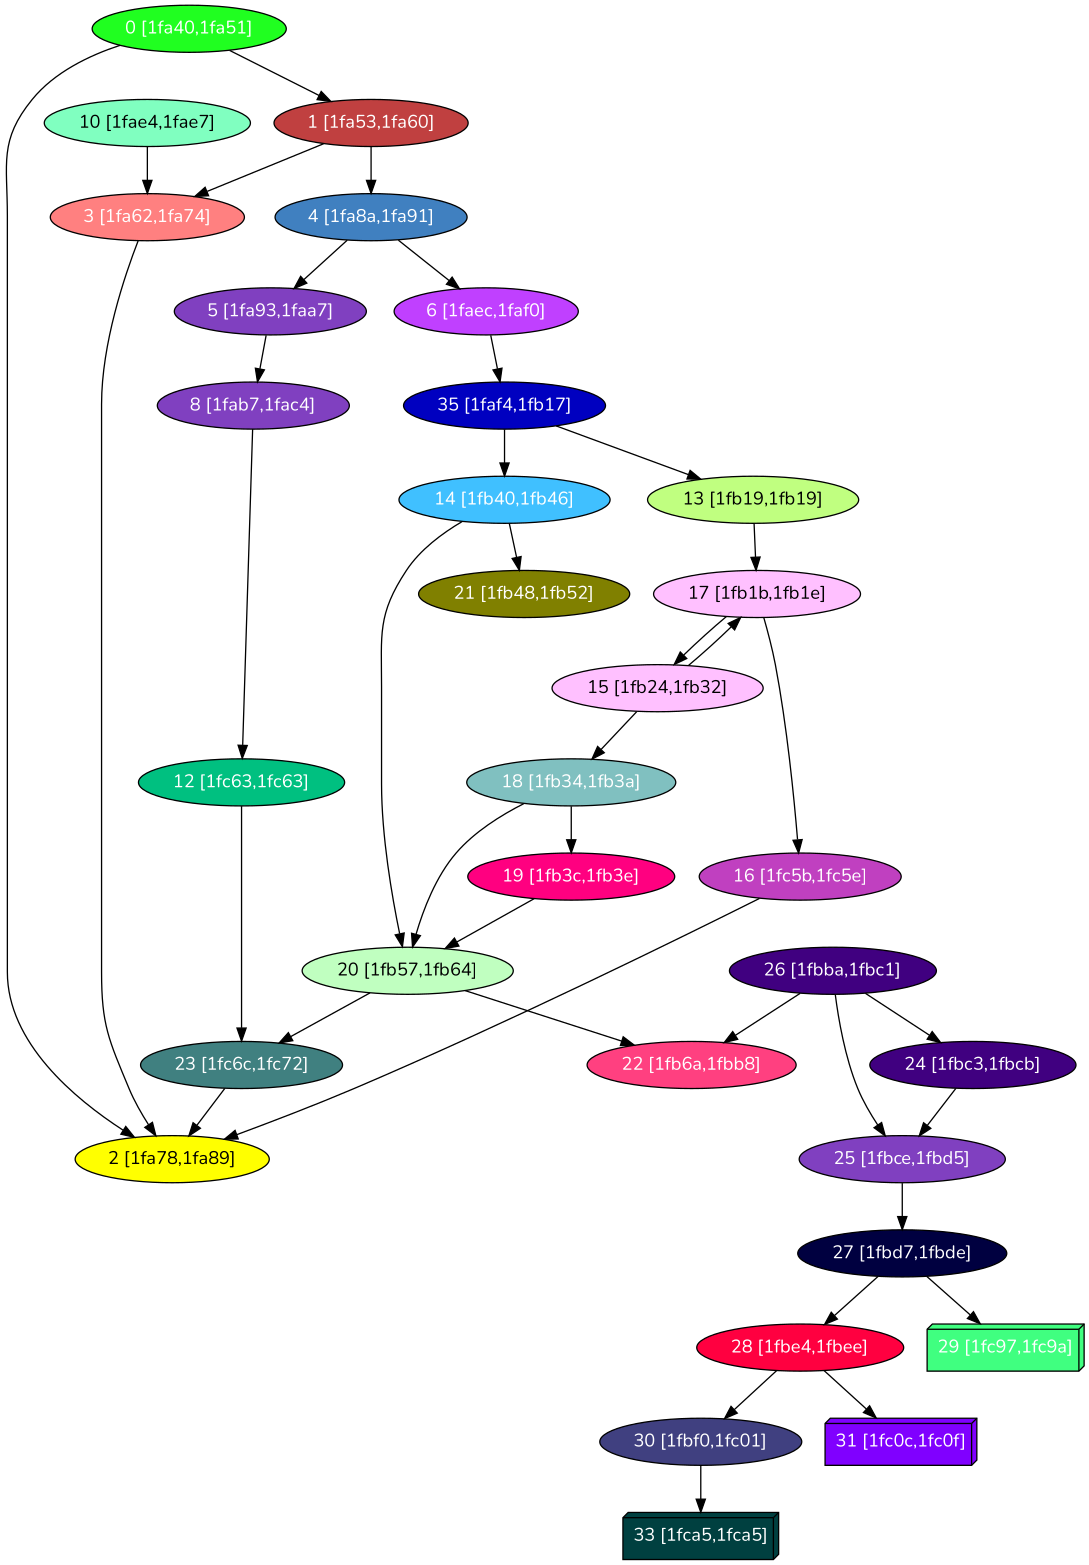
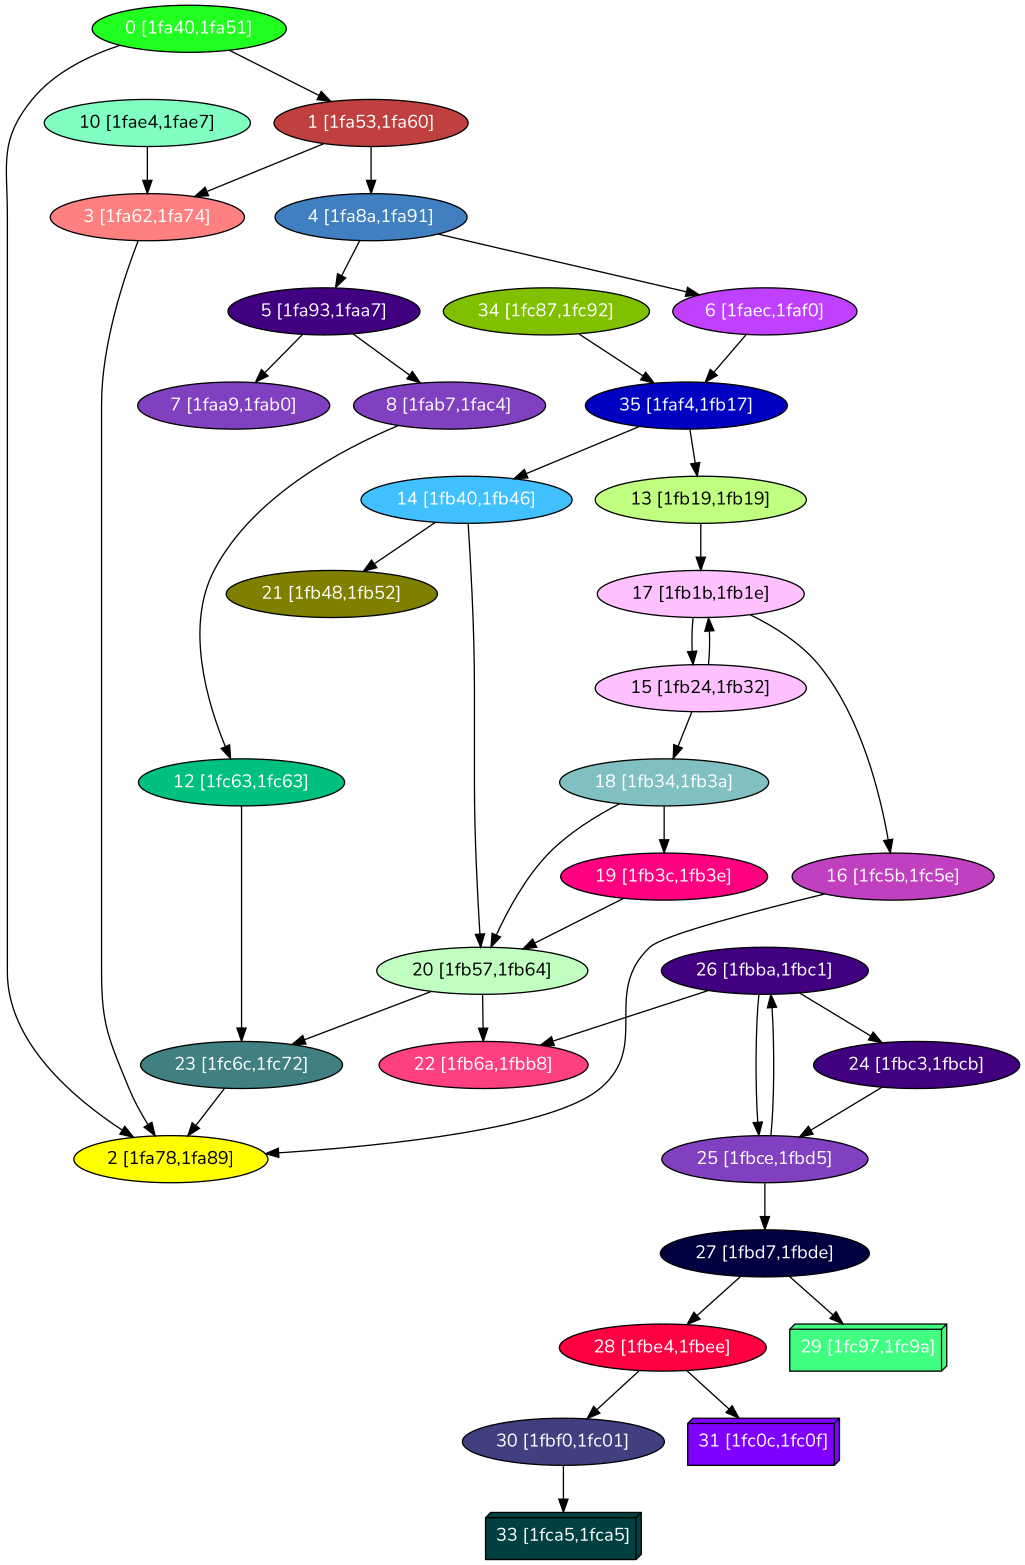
(270, 311) -> (324, 311)
none -> (546, 311)
none -> (234, 406)
none -> (774, 1072)
